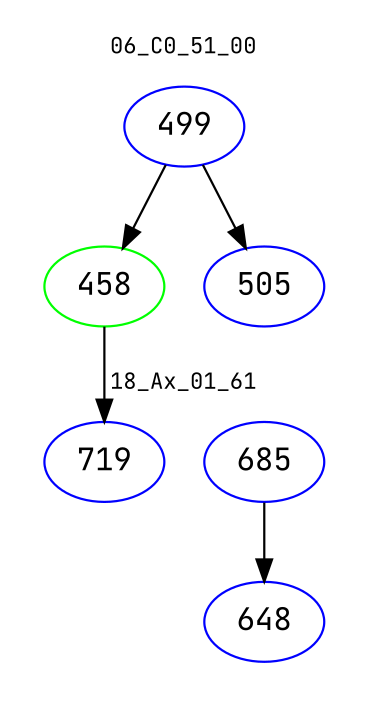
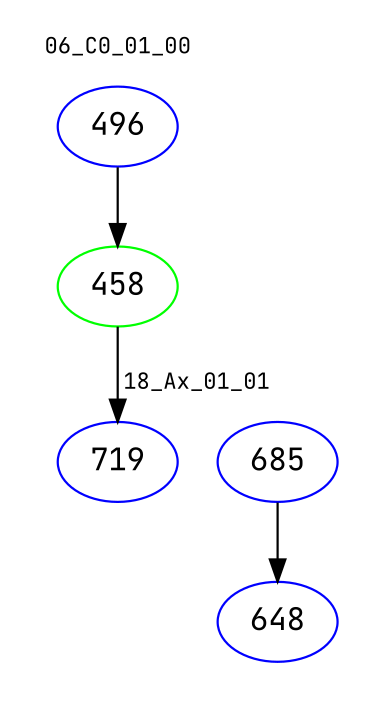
(184, 48) -> (119, 48)
(184, 127) -> (118, 127)
(264, 286) -> none
(184, 383) -> (198, 383)
